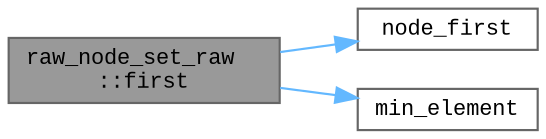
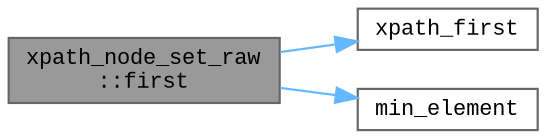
(448, 29) -> (448, 29)
(144, 70) -> (144, 70)
